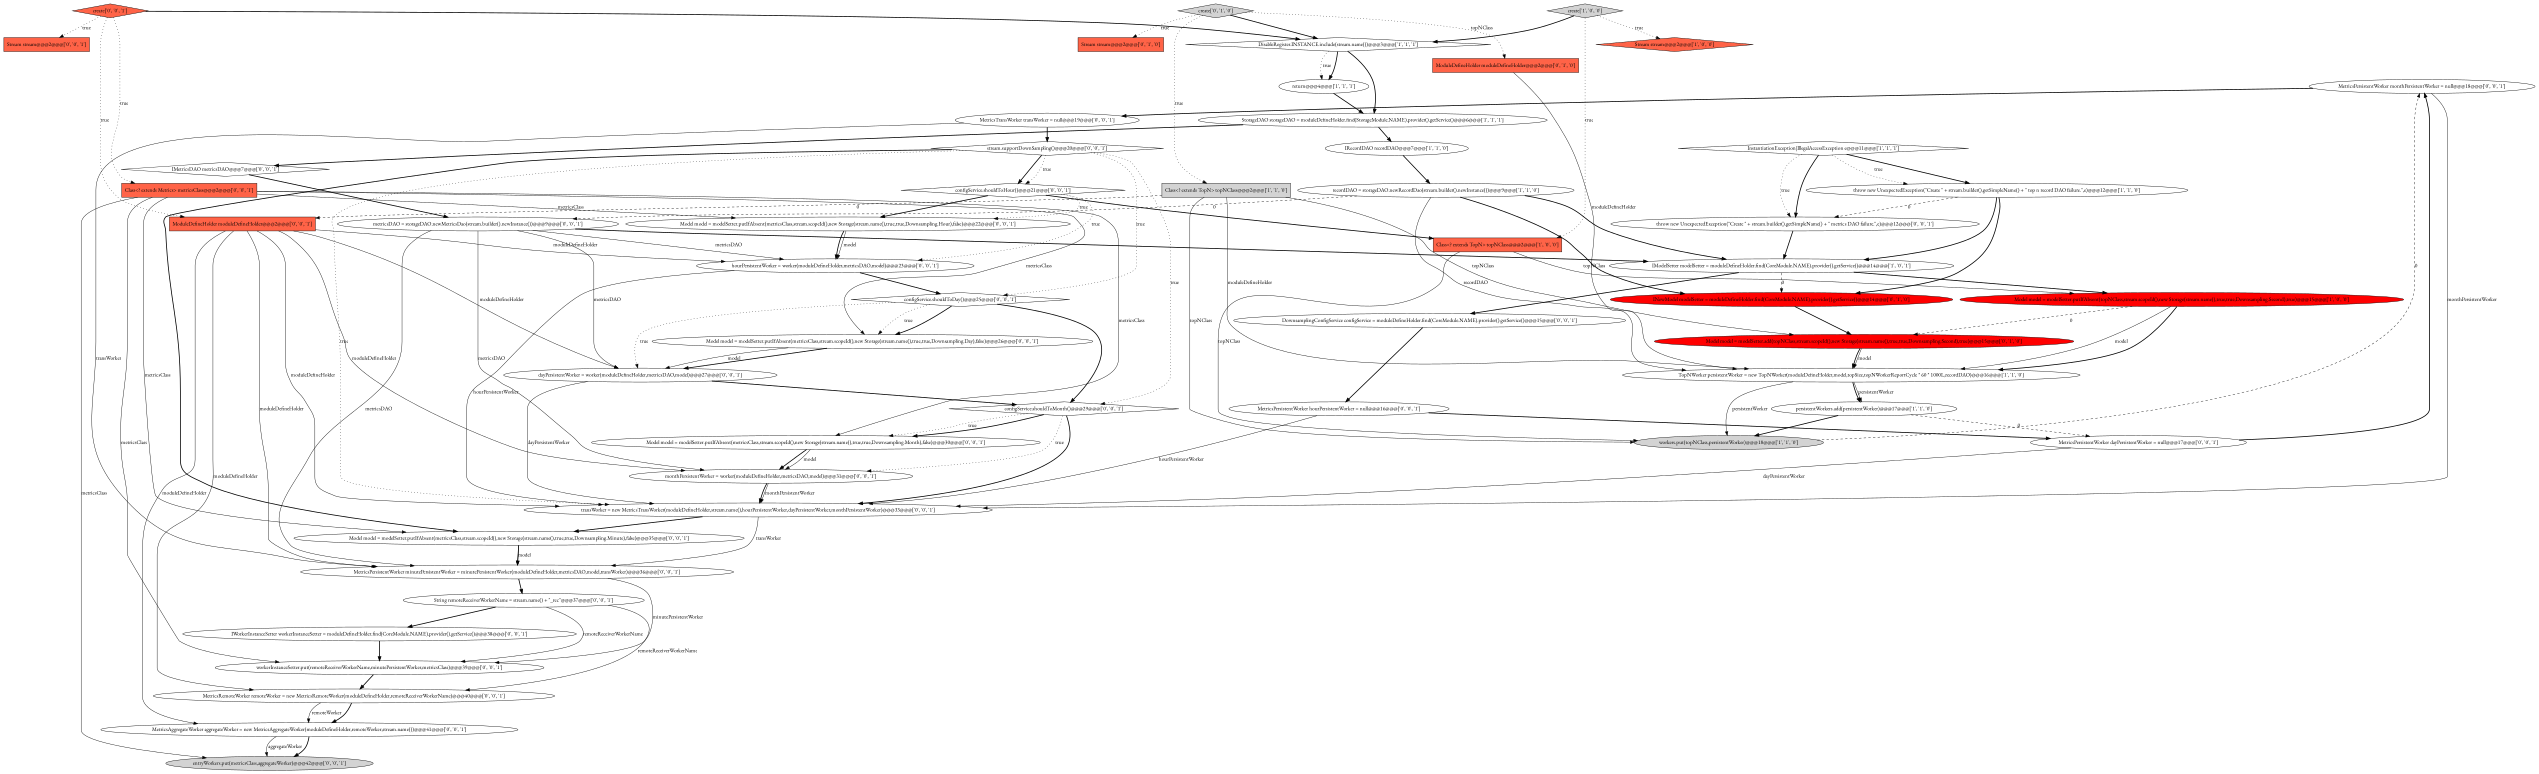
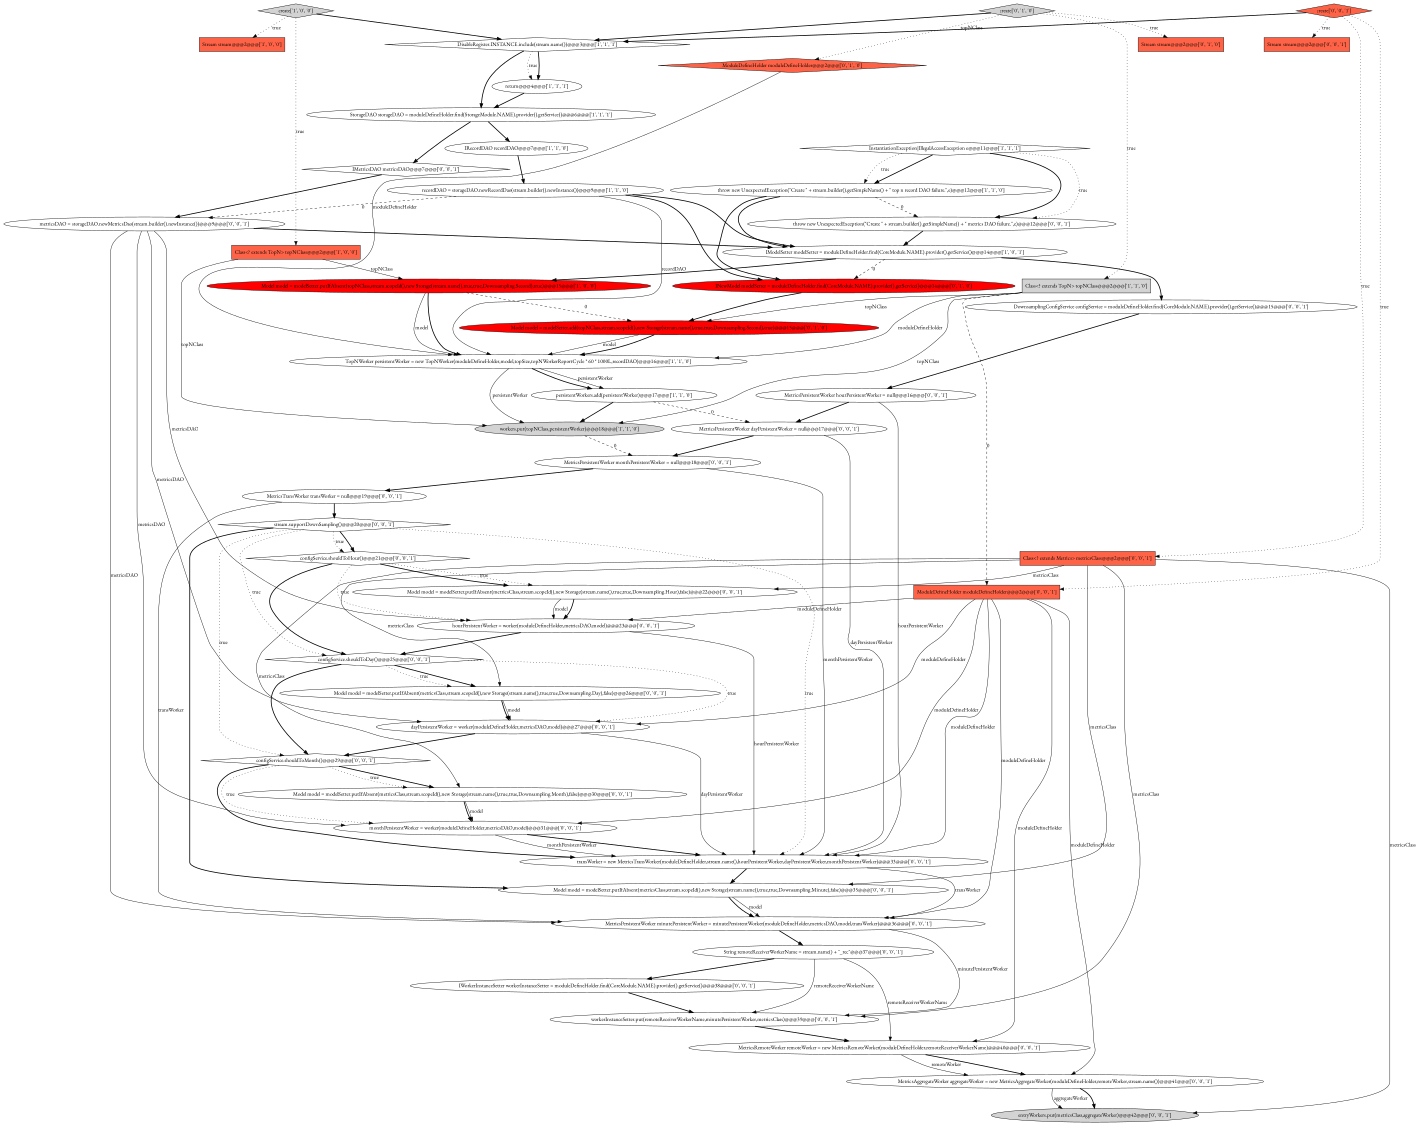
(1675, 45) -> (242, 45)
(1506, 65) -> (792, 65)
(1237, 219) -> (272, 609)
